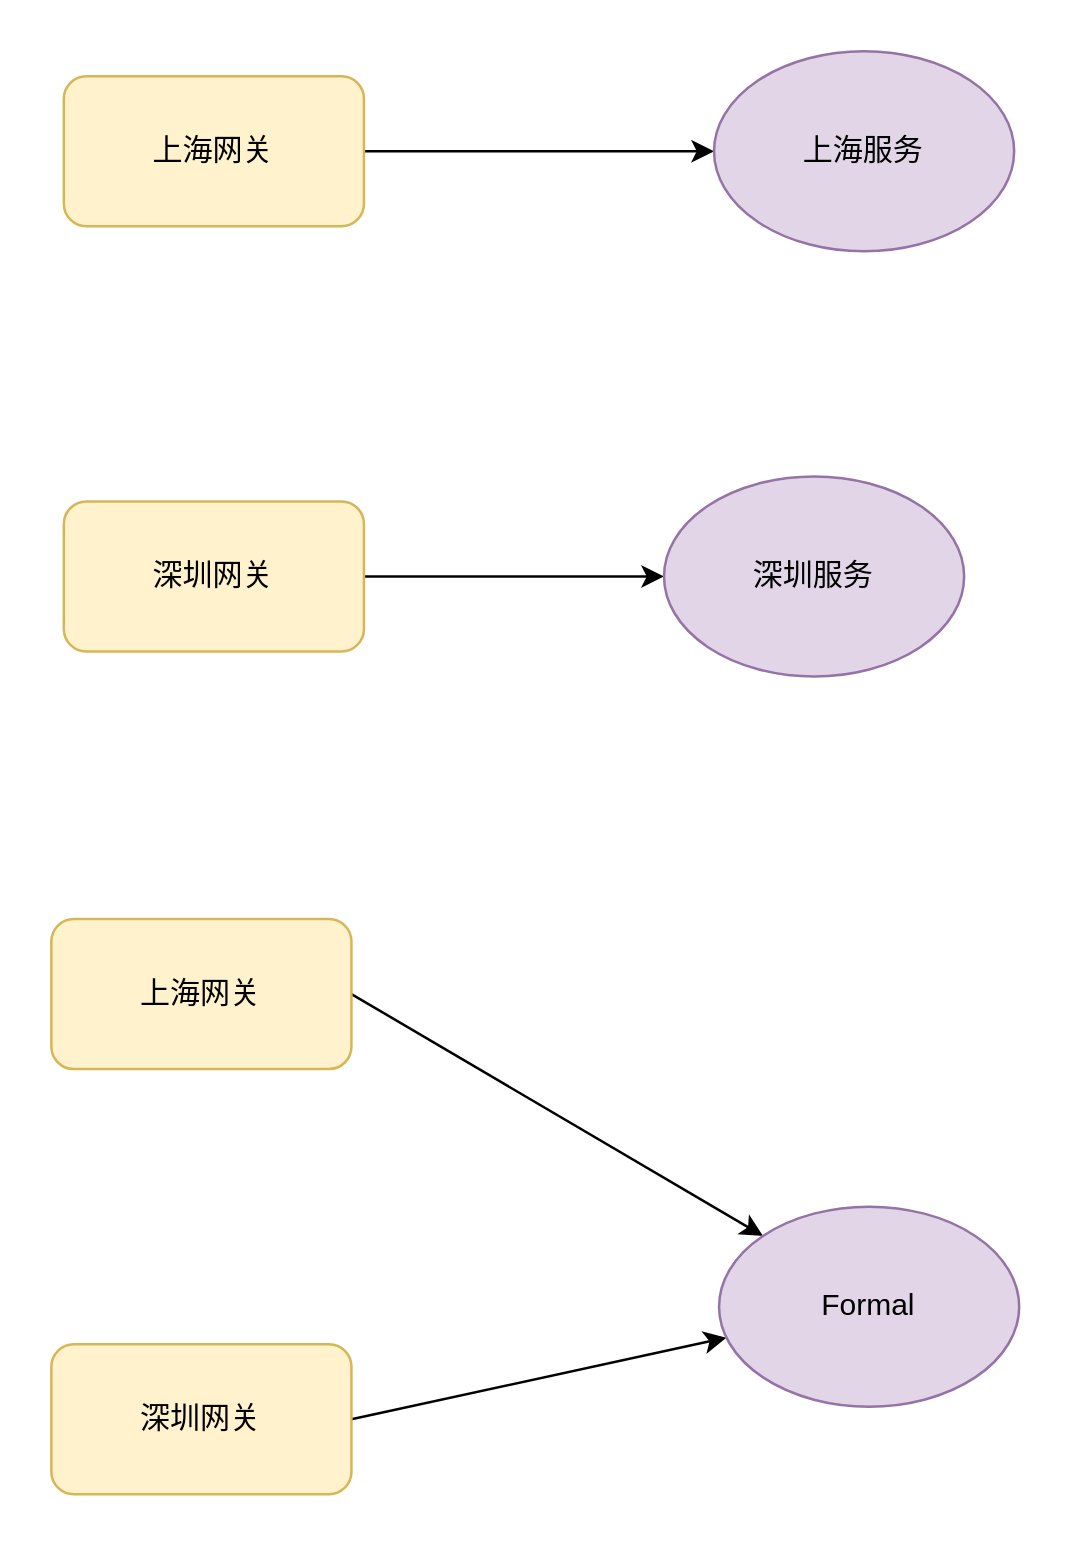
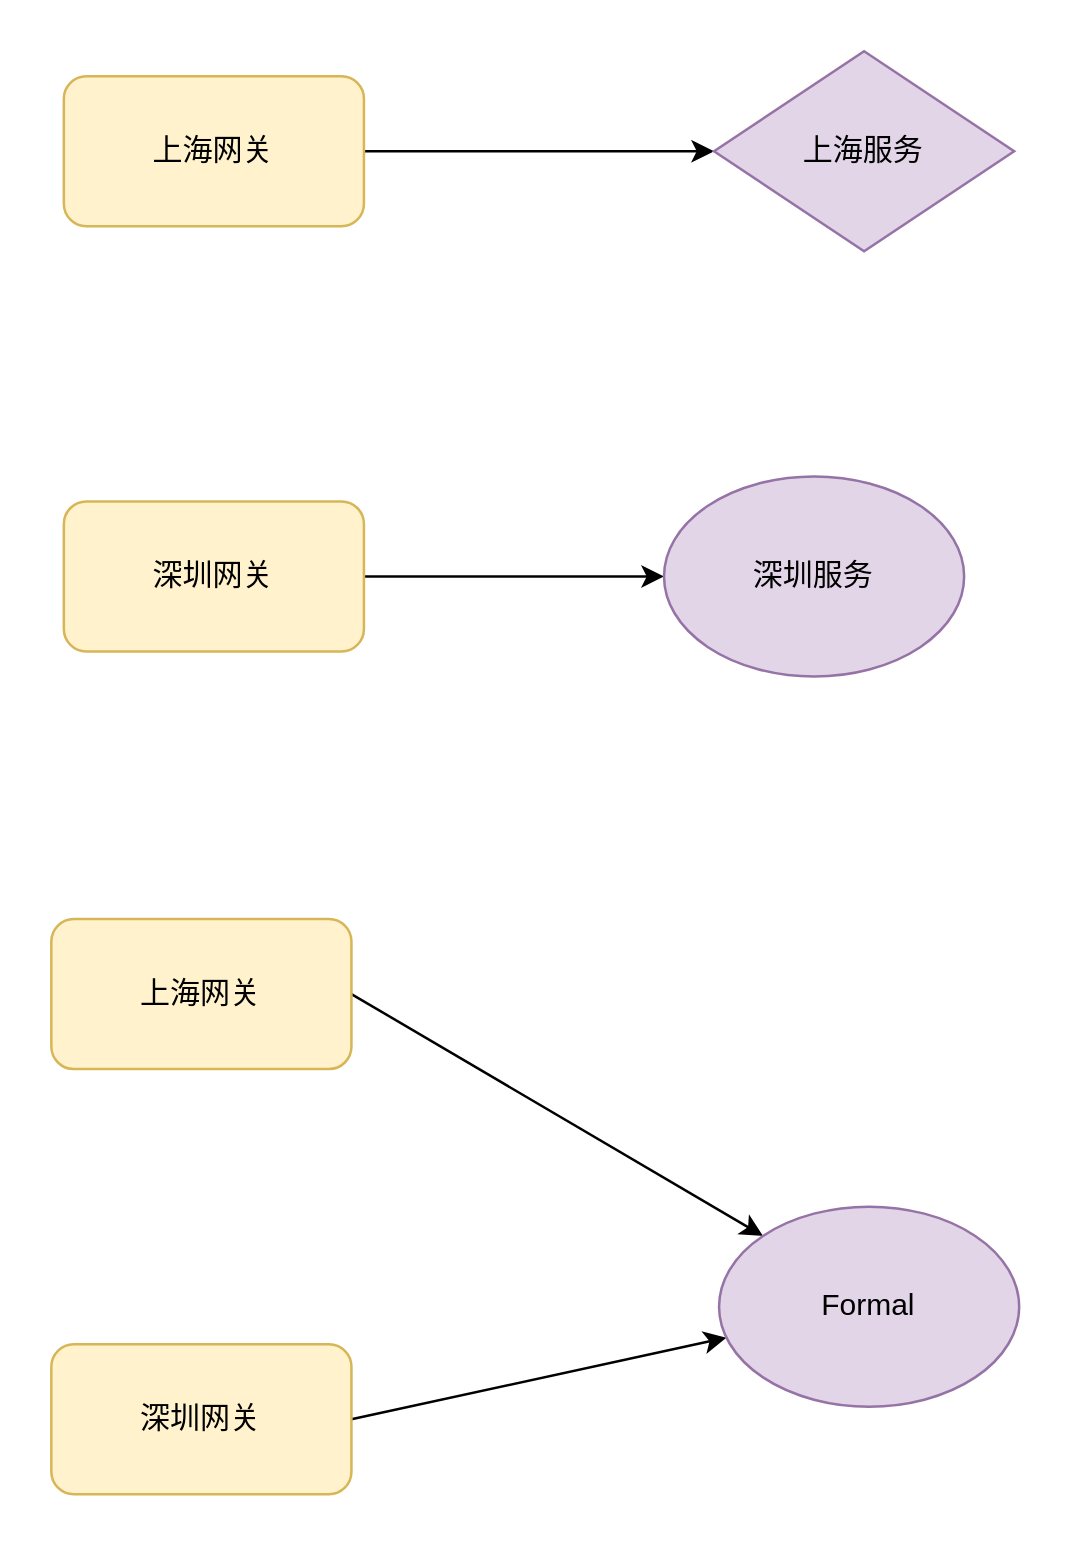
(864, 151) -> (864, 151)
